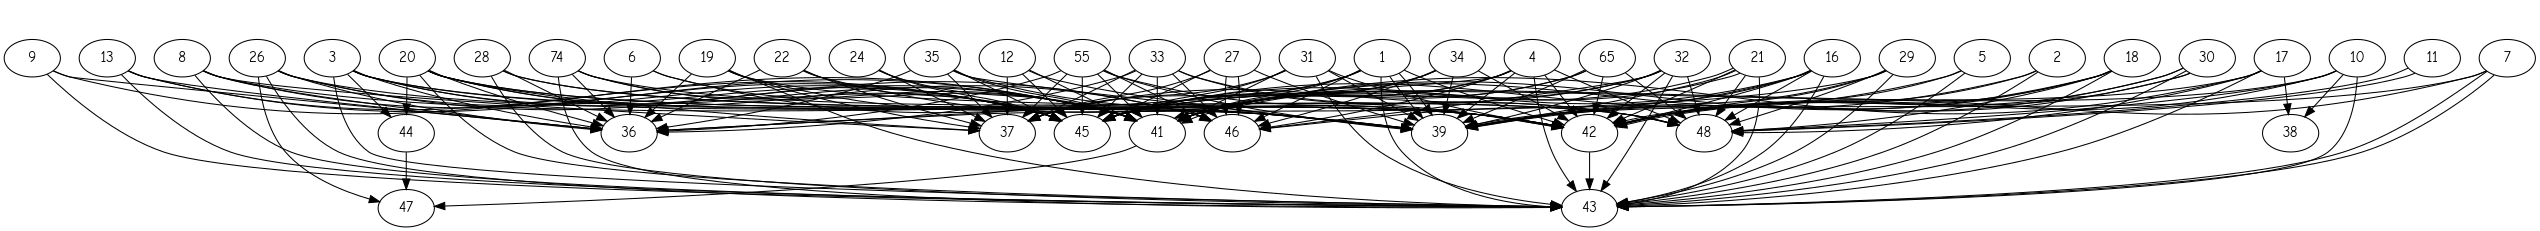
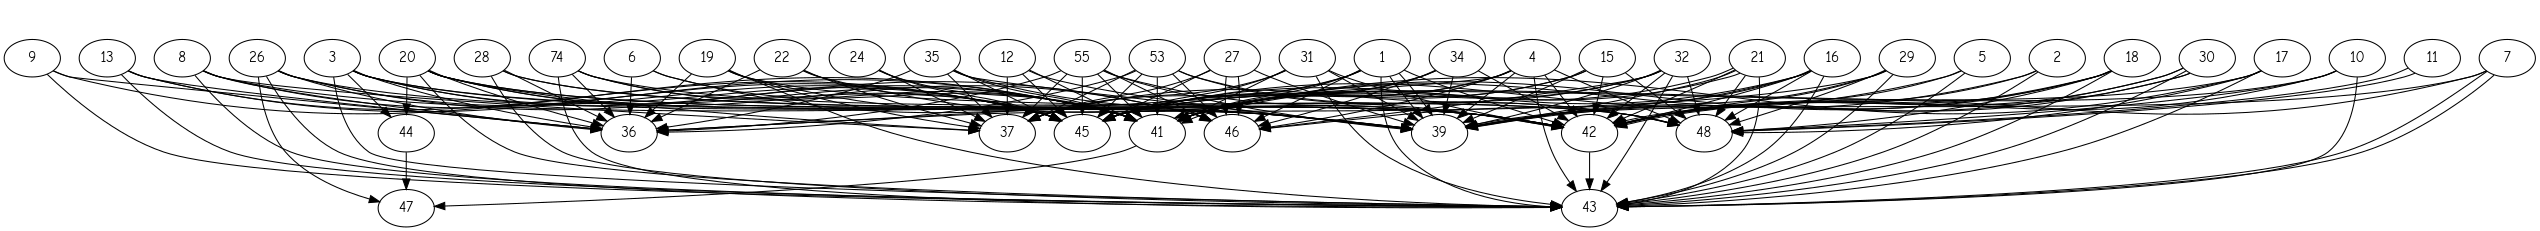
(1157, 58) -> (1157, 58)
(1607, 58) -> (1607, 58)
(2291, 133) -> none
